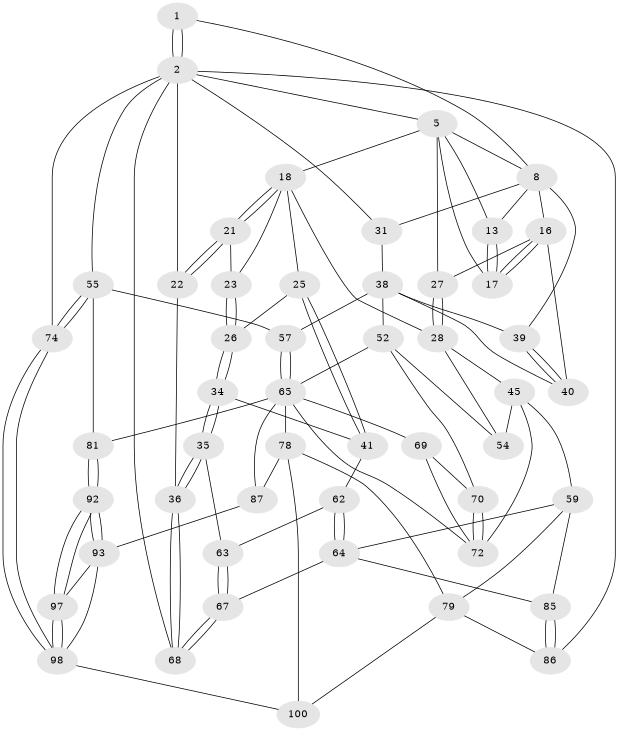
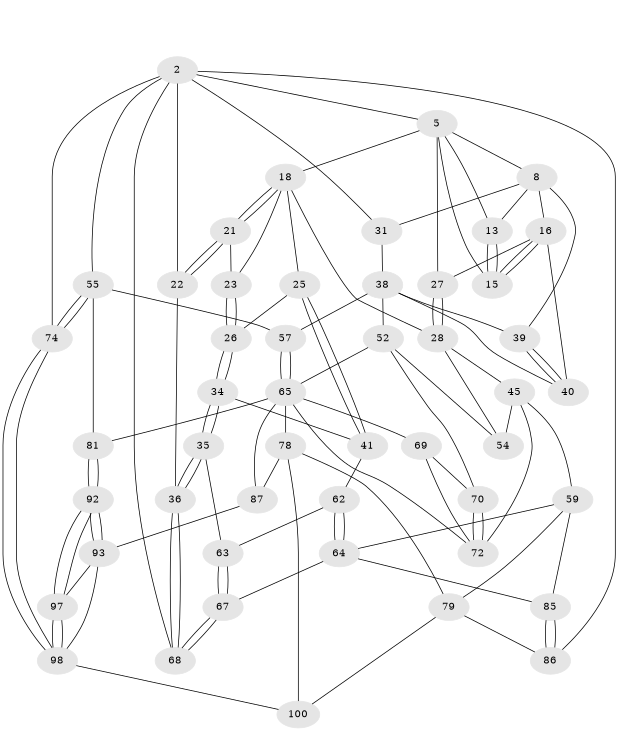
(178, 16) -> none
(492, 285) -> (492, 285)
